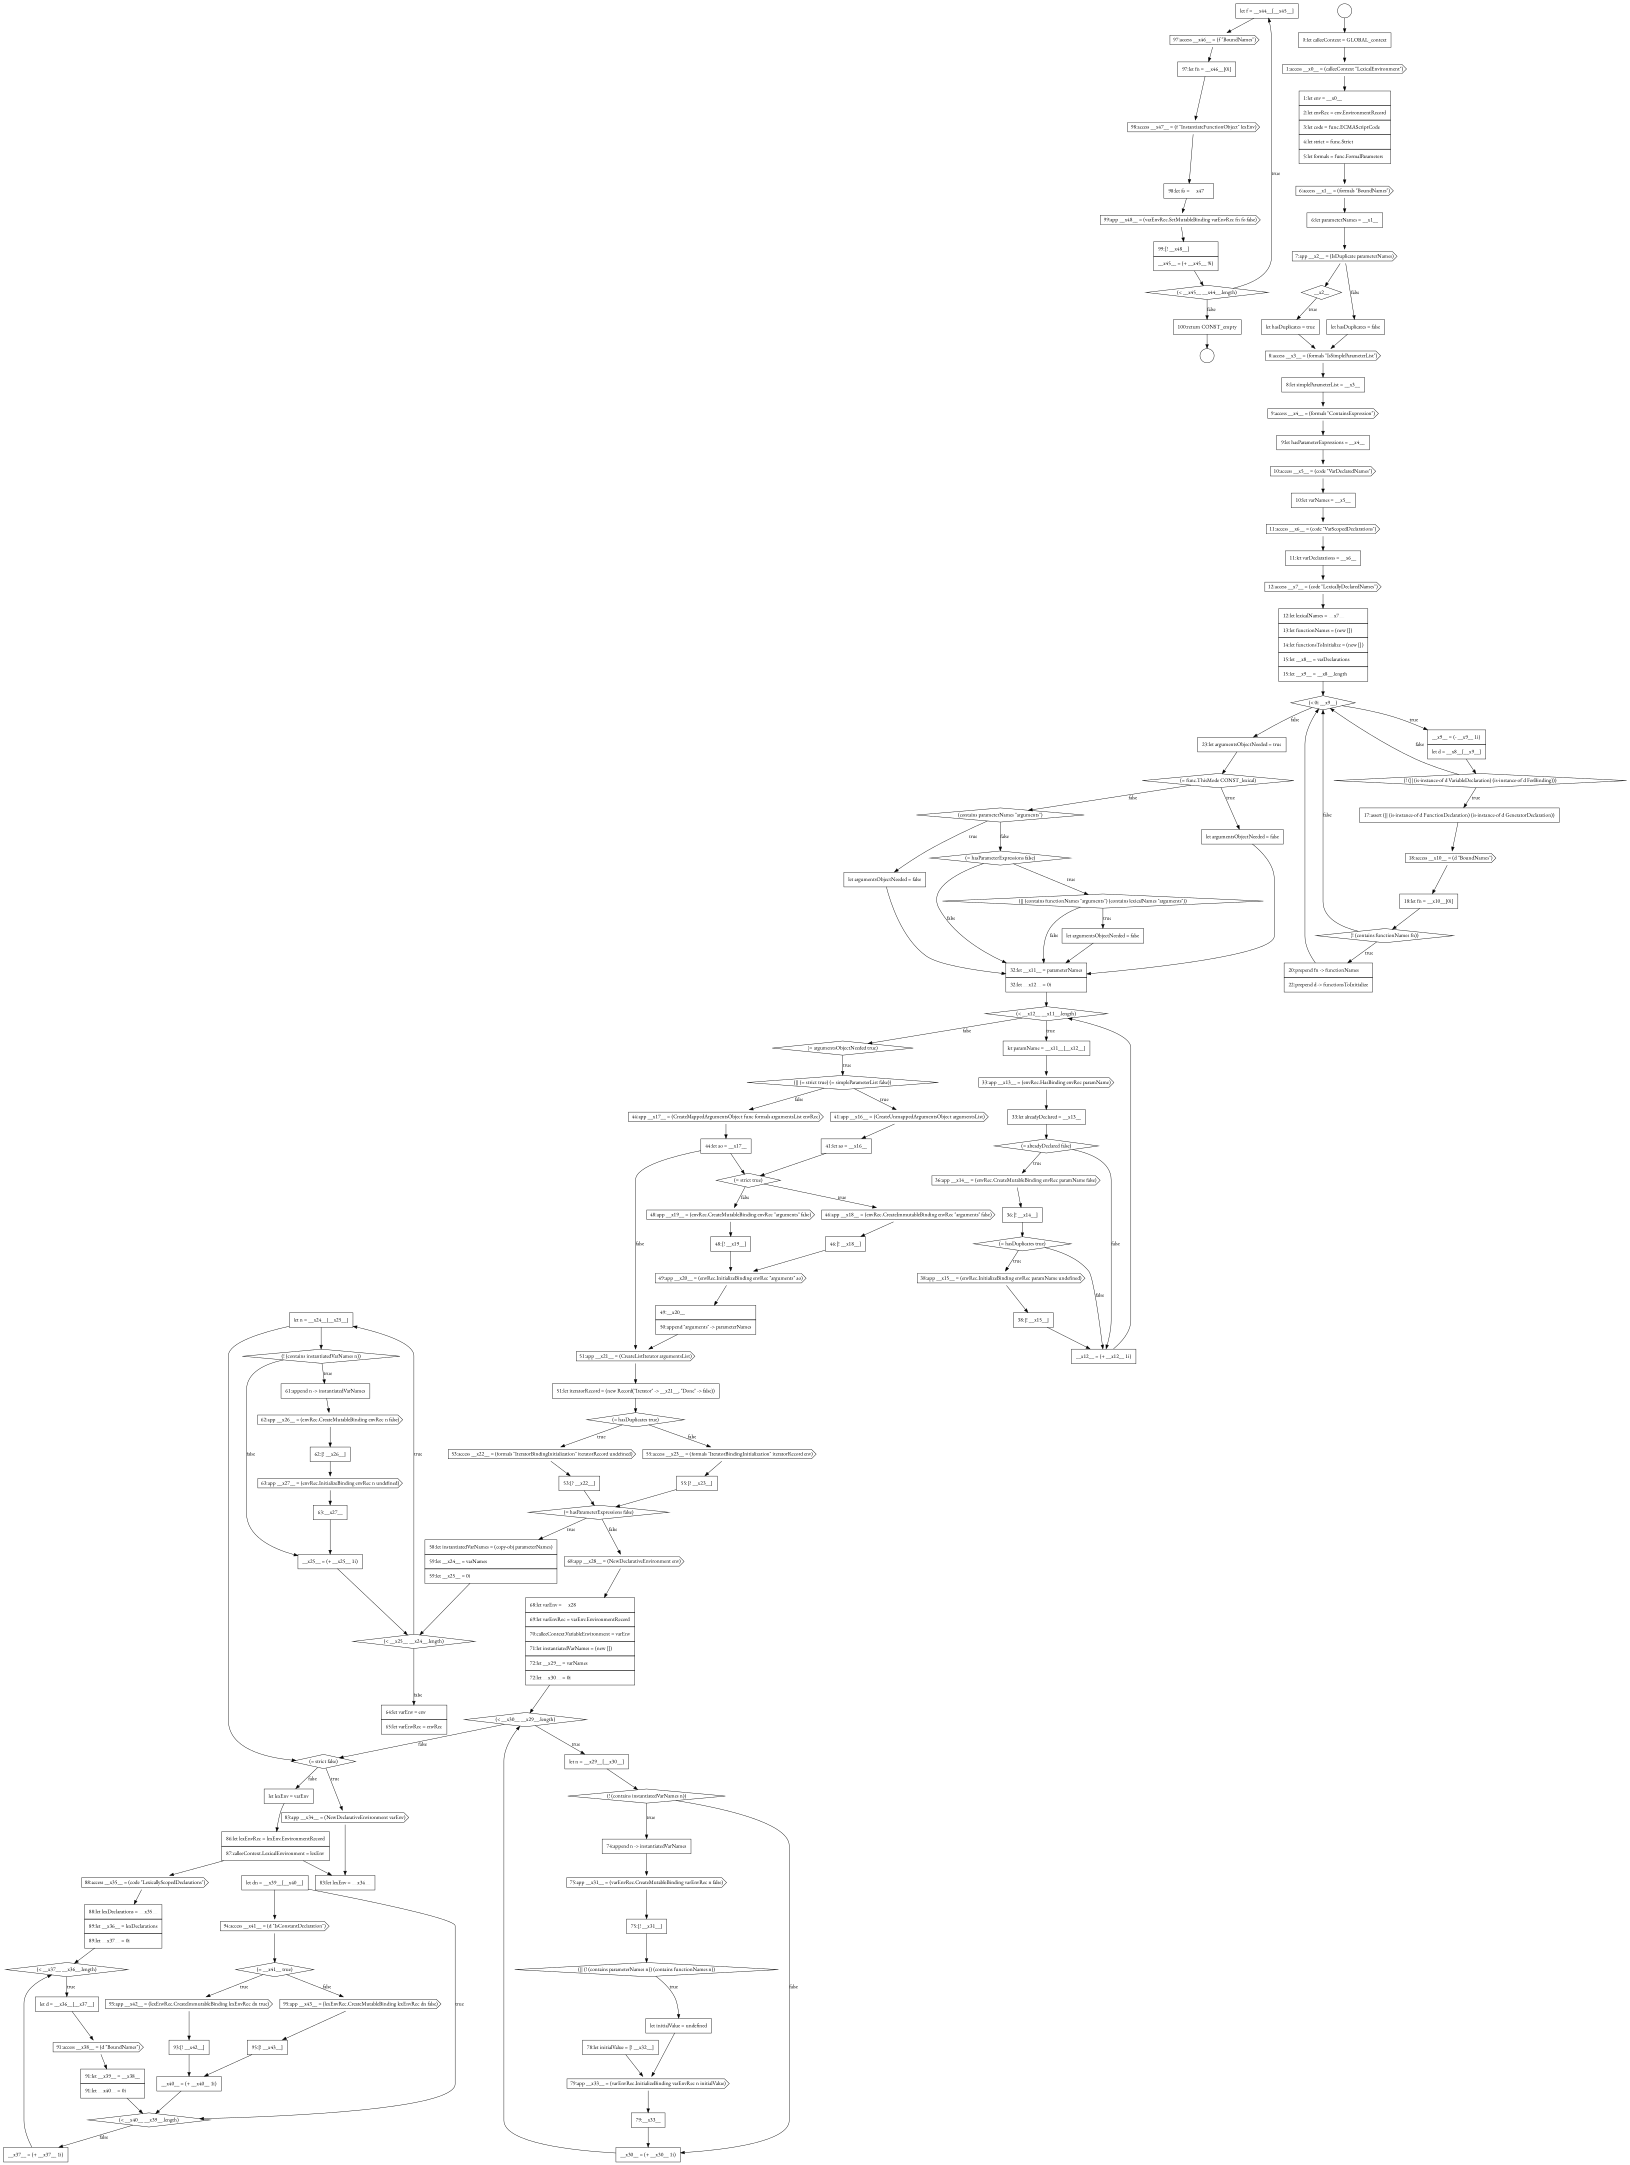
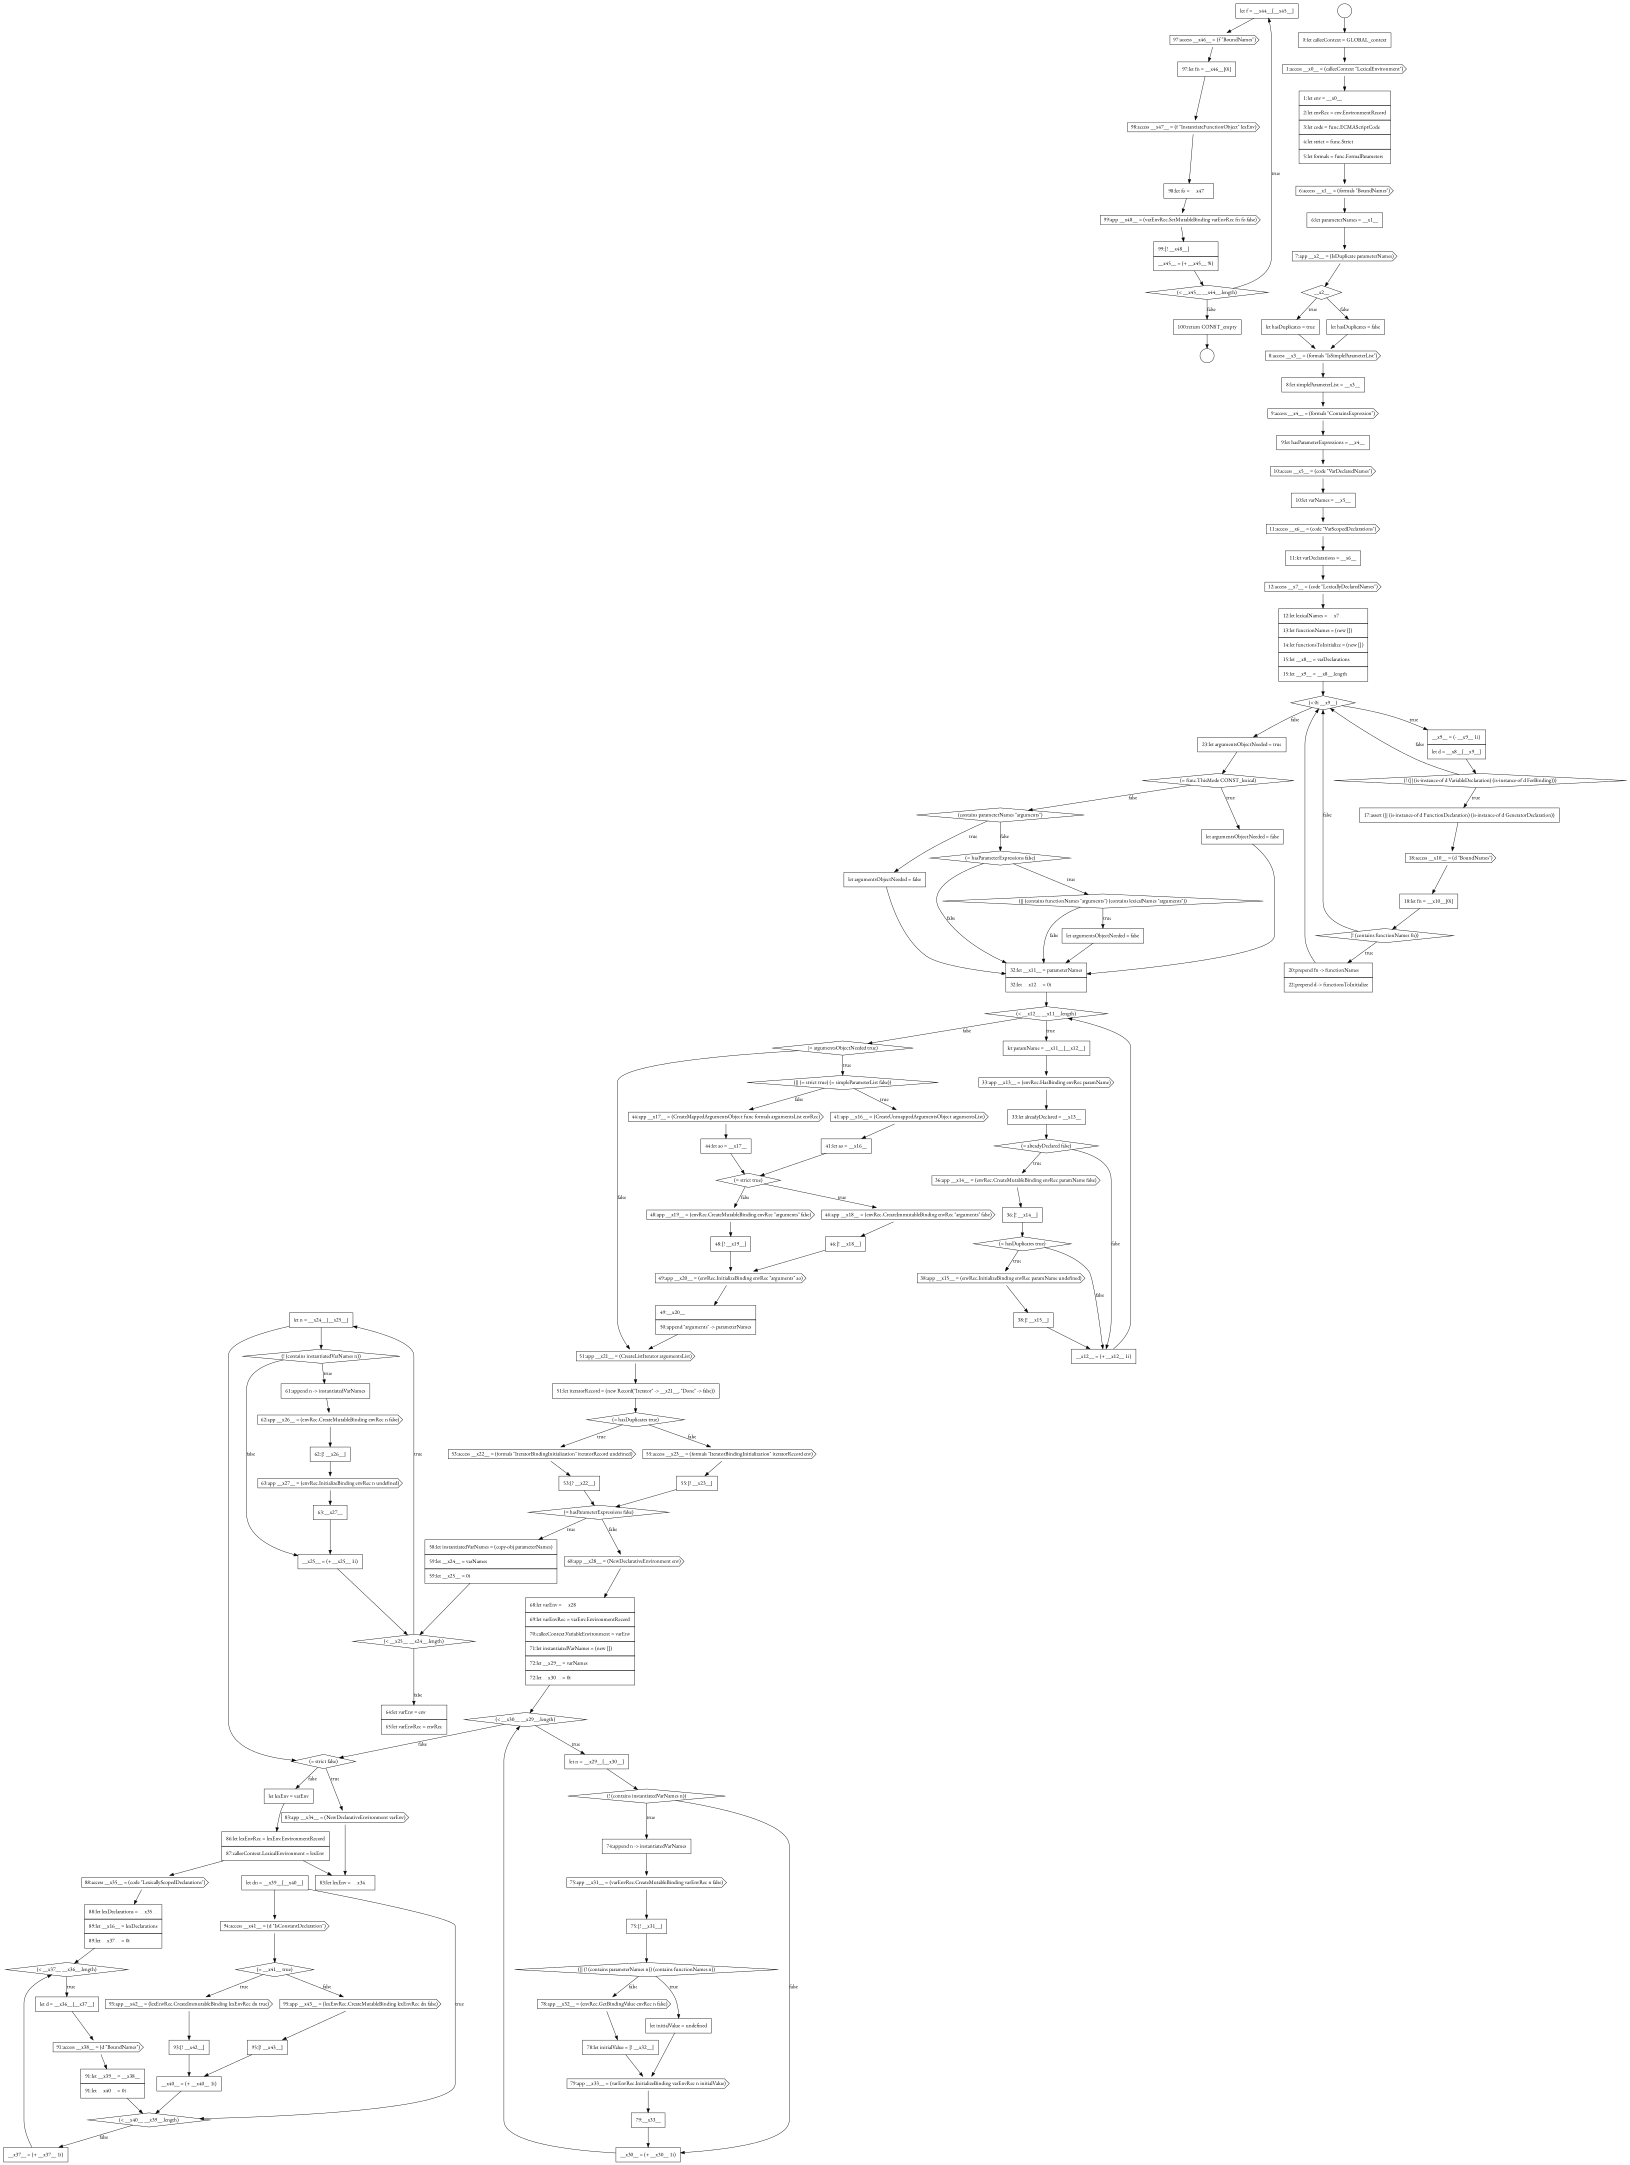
(1350, 289) -> (1336, 307)
(636, 1225) -> (617, 1122)
(123, 1926) -> (123, 1926)
none -> (604, 2004)
